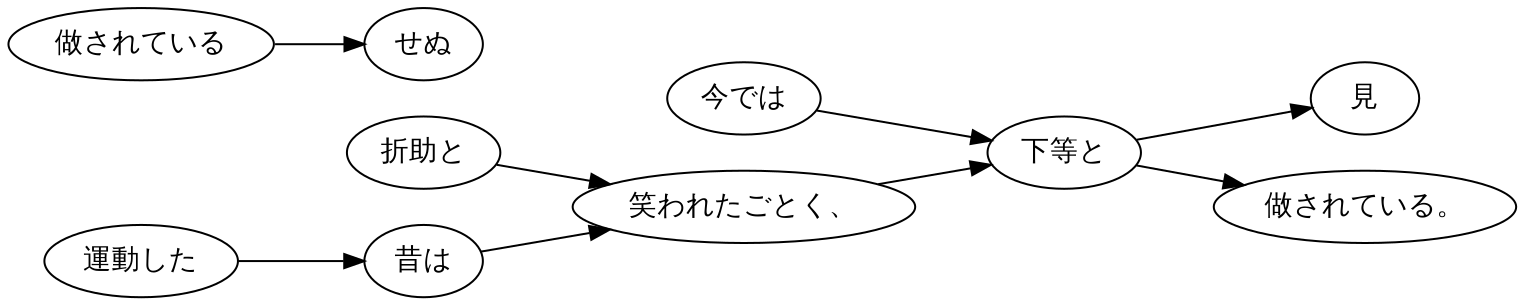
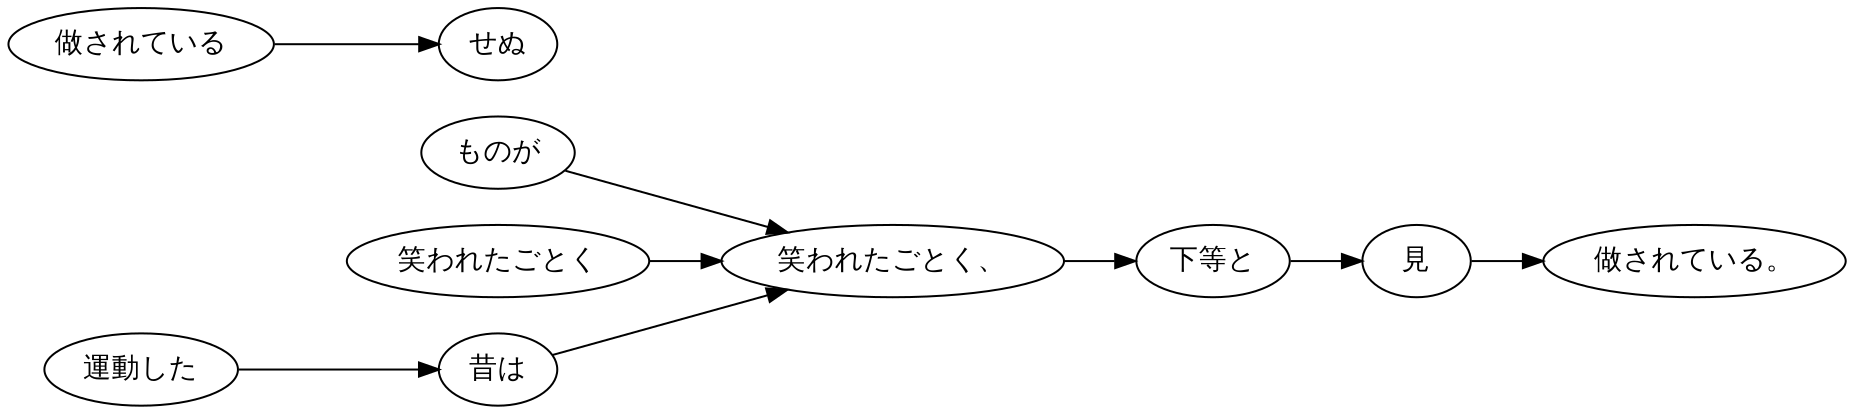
(744, 98) -> none
(424, 153) -> (498, 261)
none -> (498, 153)
(1180, 173) -> (1497, 261)
